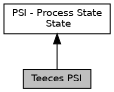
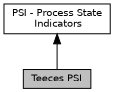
(57, 19) -> (57, 19)
